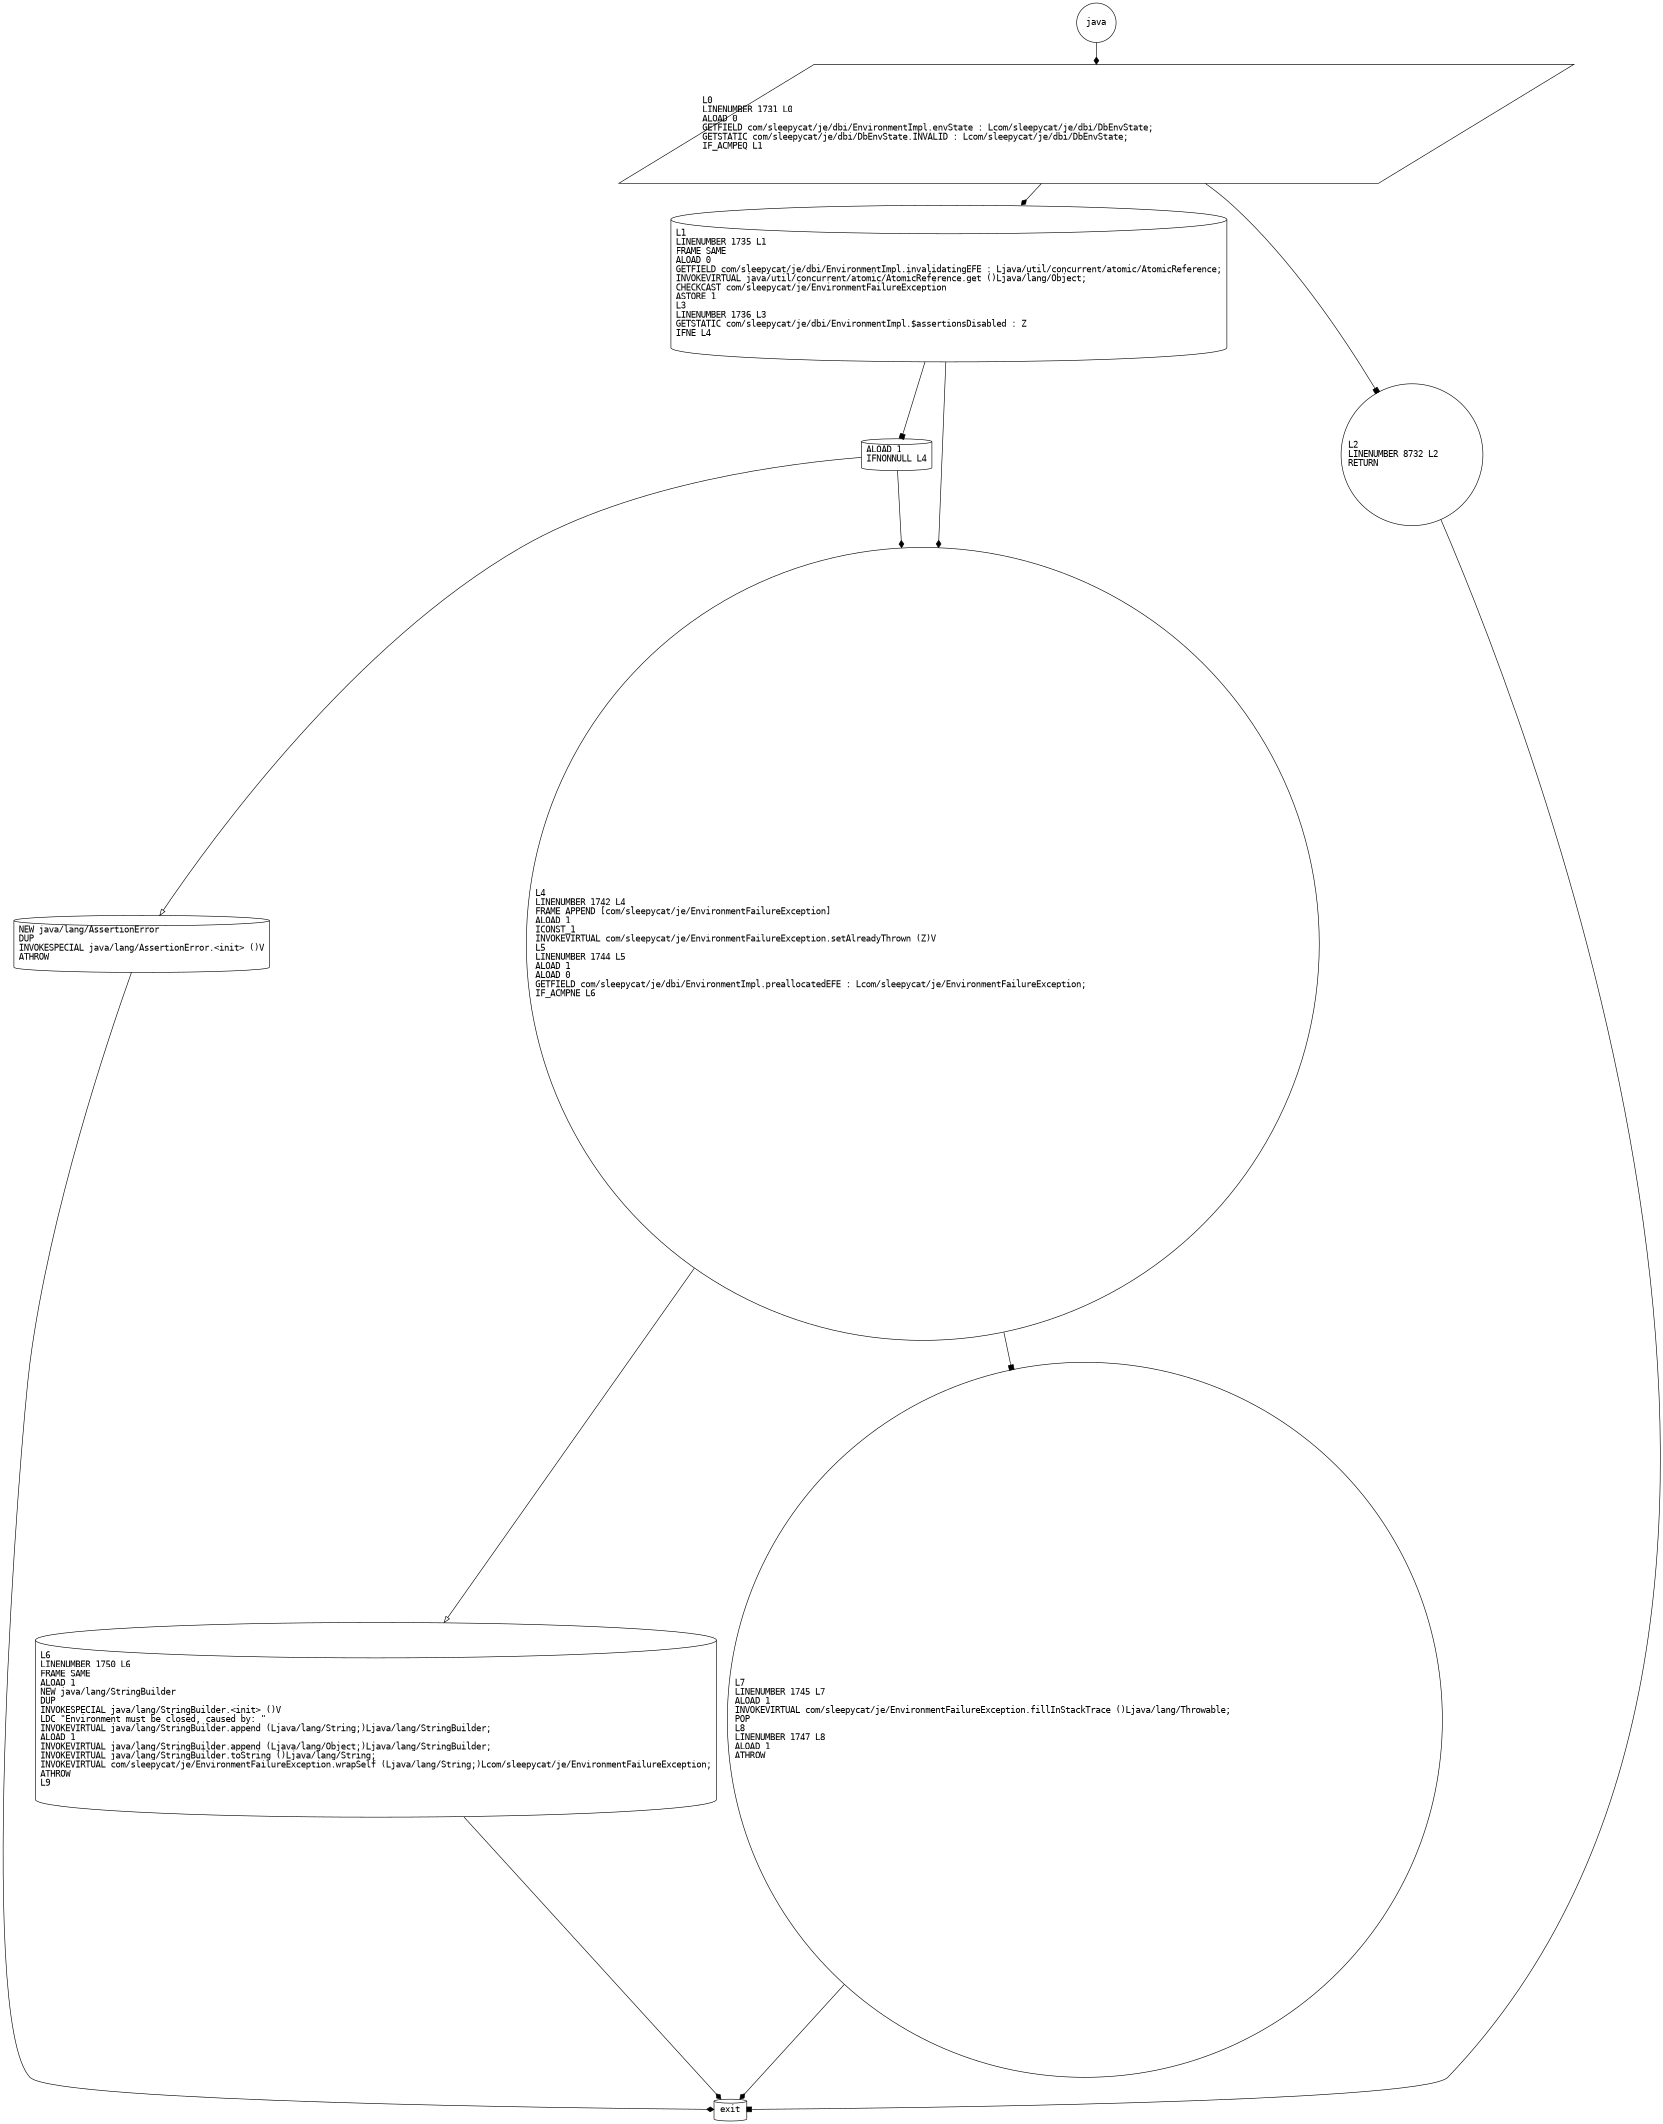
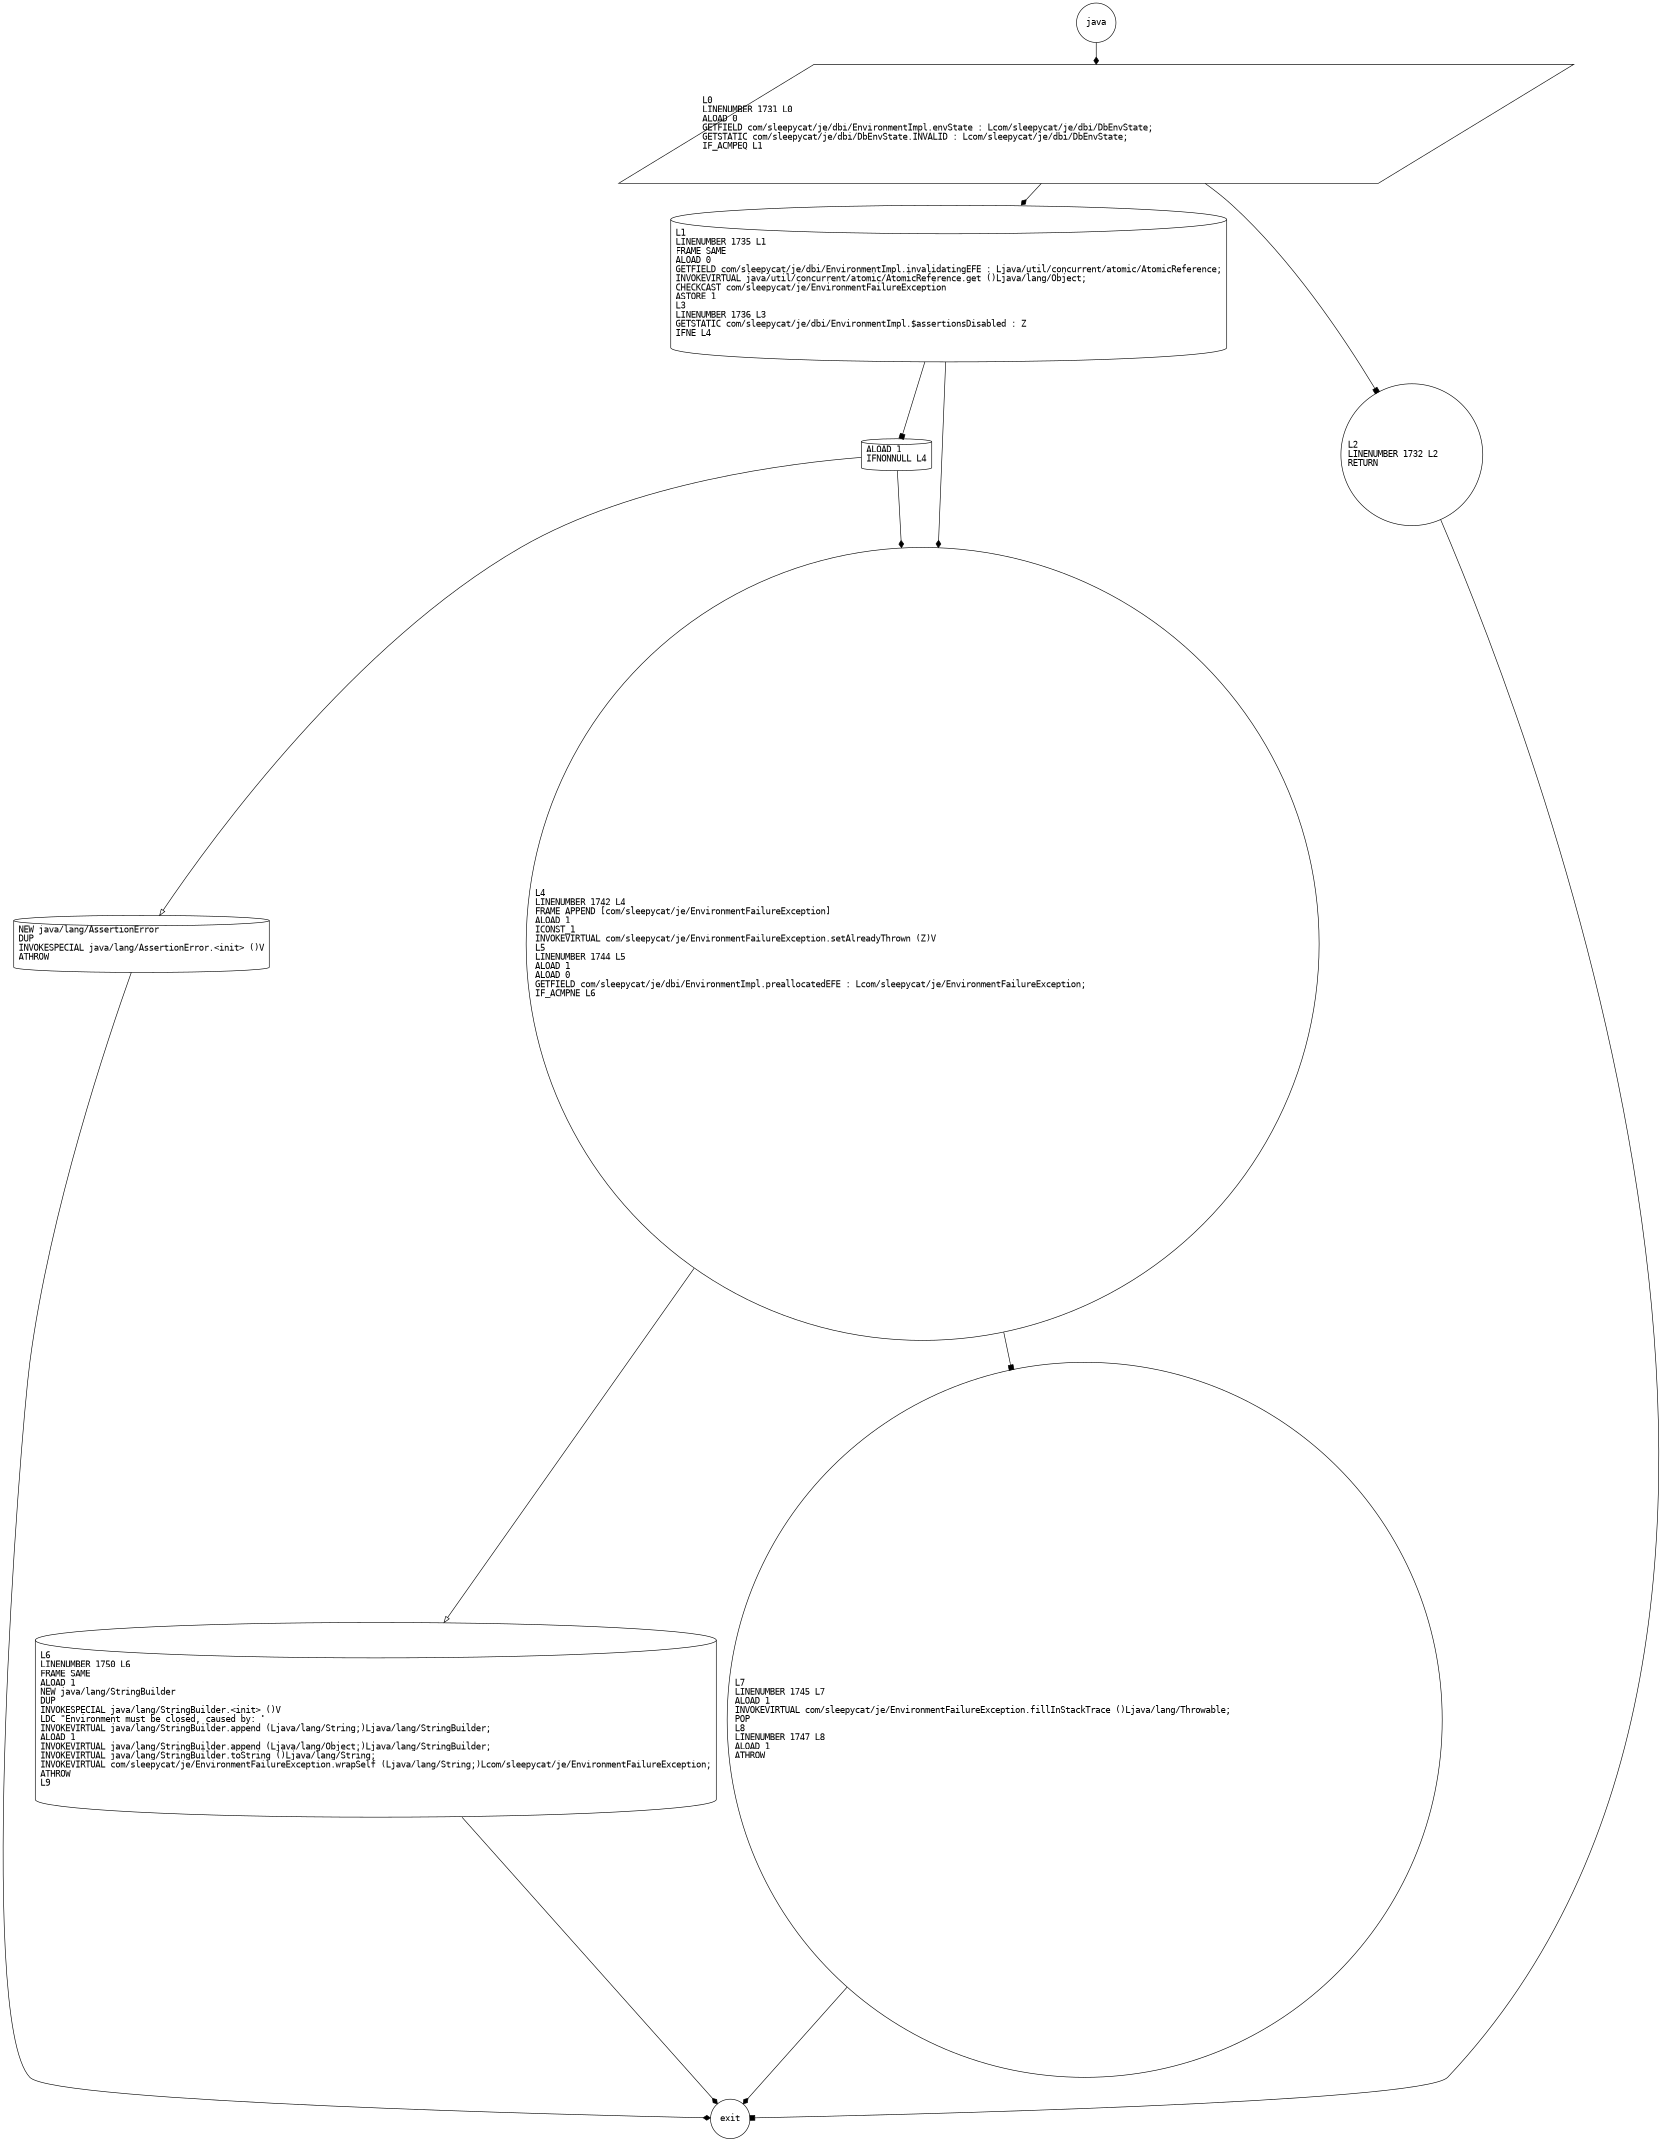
(1412, 455) -> (1412, 455)
(730, 2110) -> (730, 2119)
